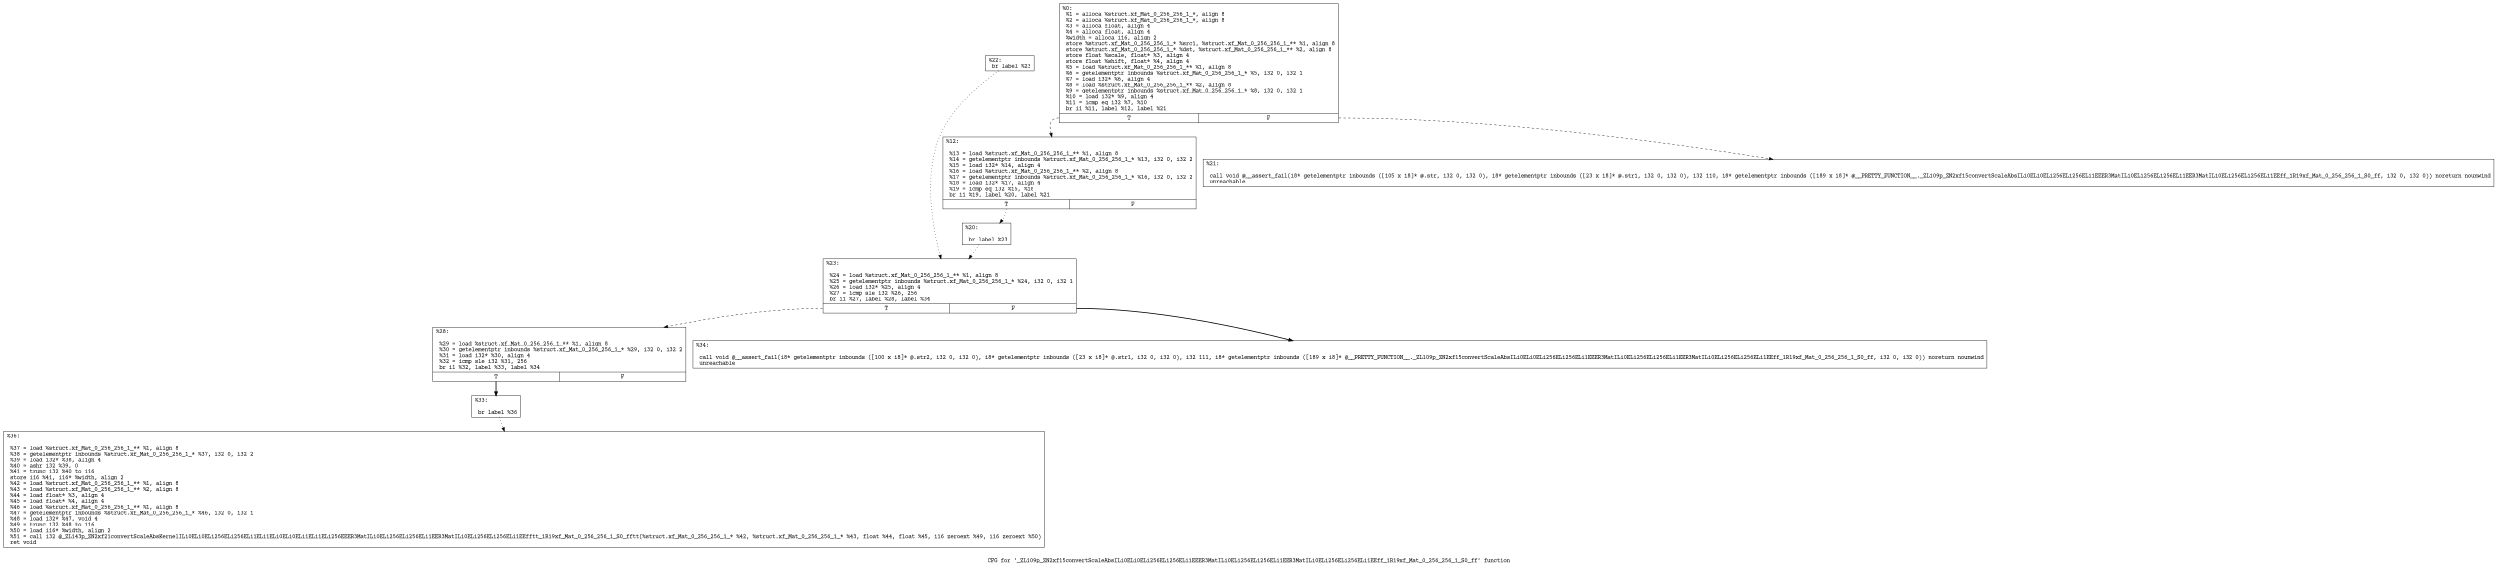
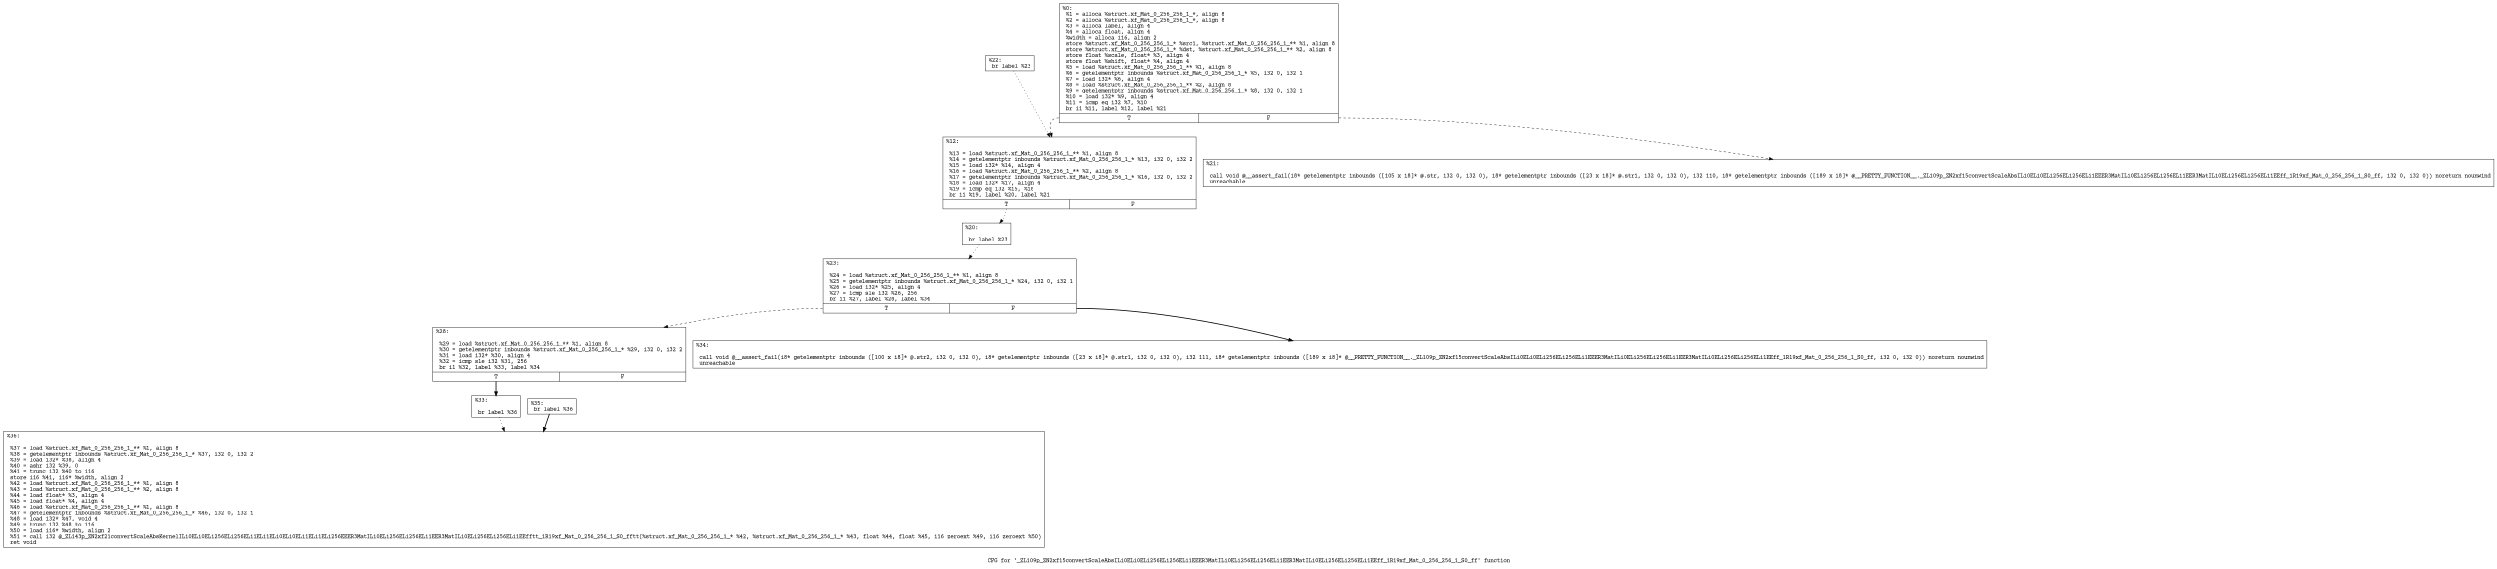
(1106, 26) -> (1106, 26)
(935, 151) -> (1031, 102)
none -> (552, 406)
